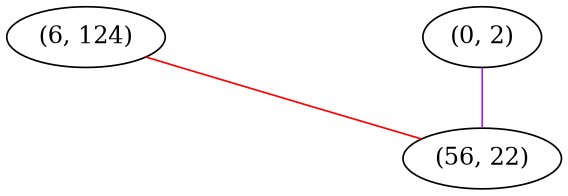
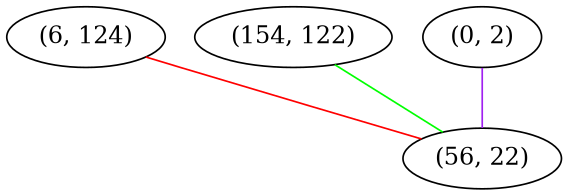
none -> (293, 37)
